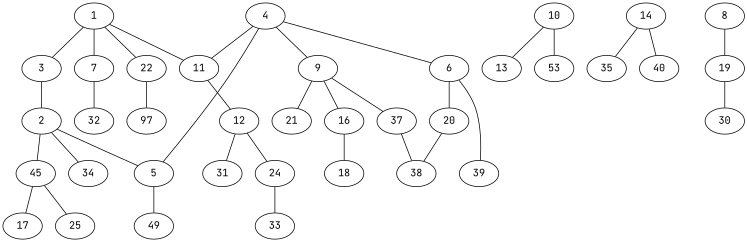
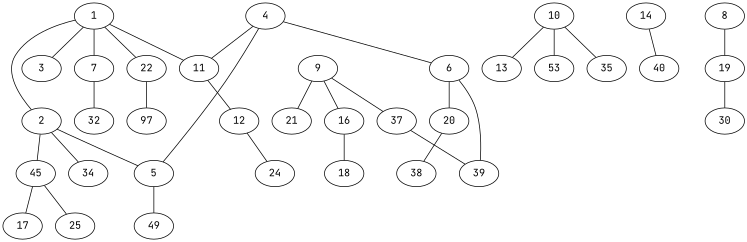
(292, 42) -> none
(626, 42) -> (580, 42)
(42, 95) -> (19, 51)
(406, 147) -> (439, 148)
(222, 174) -> none
(275, 226) -> none
